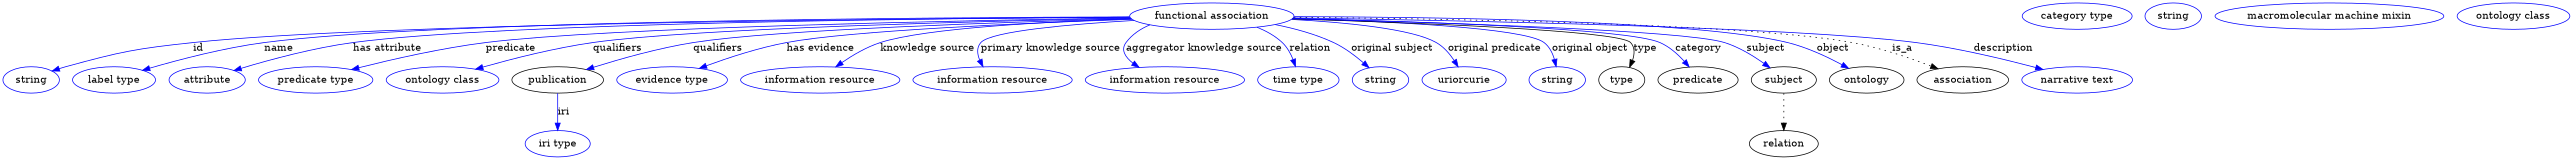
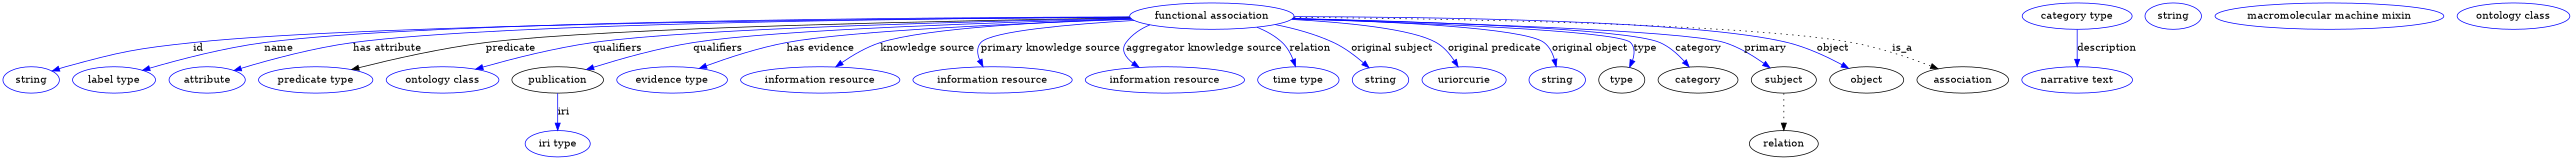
(1471, 26) -> (1471, 26)
(685, 29) -> (685, 29)
(1834, 35) -> (2077, 44)
(1765, 48) -> (1765, 48)
(1698, 80) -> (1698, 80)
(1867, 80) -> (1867, 80)
